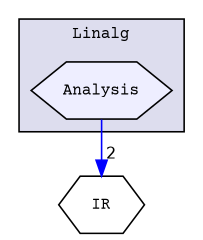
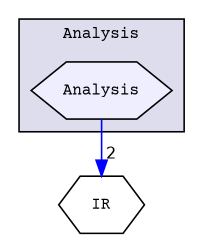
(102, 34) -> (102, 34)
